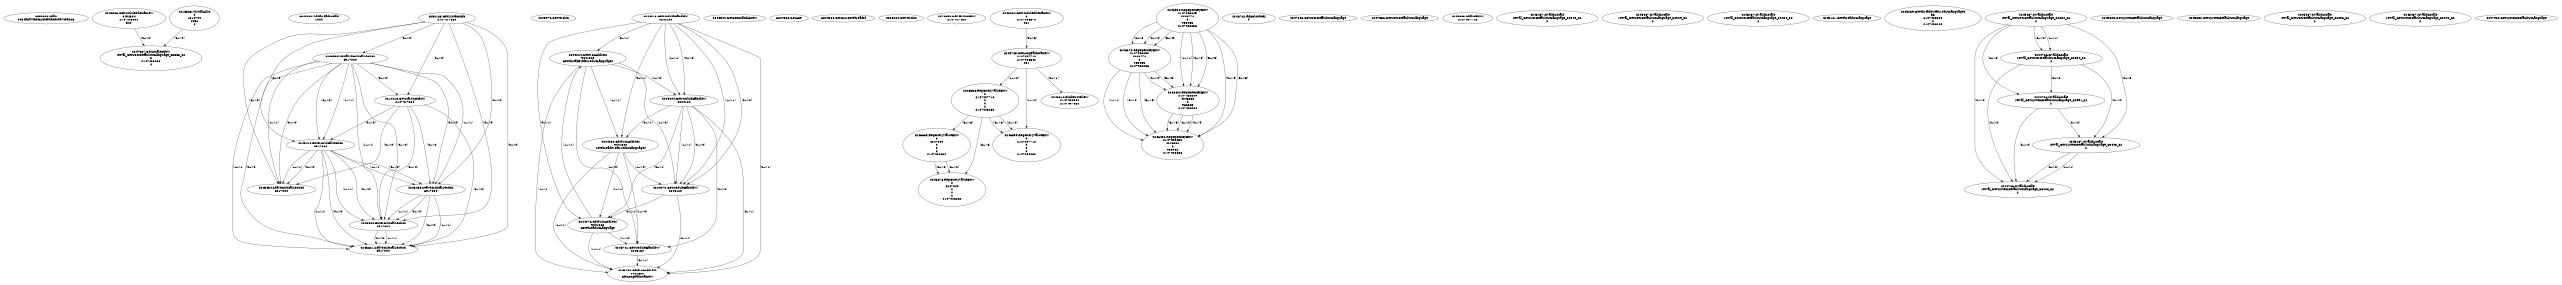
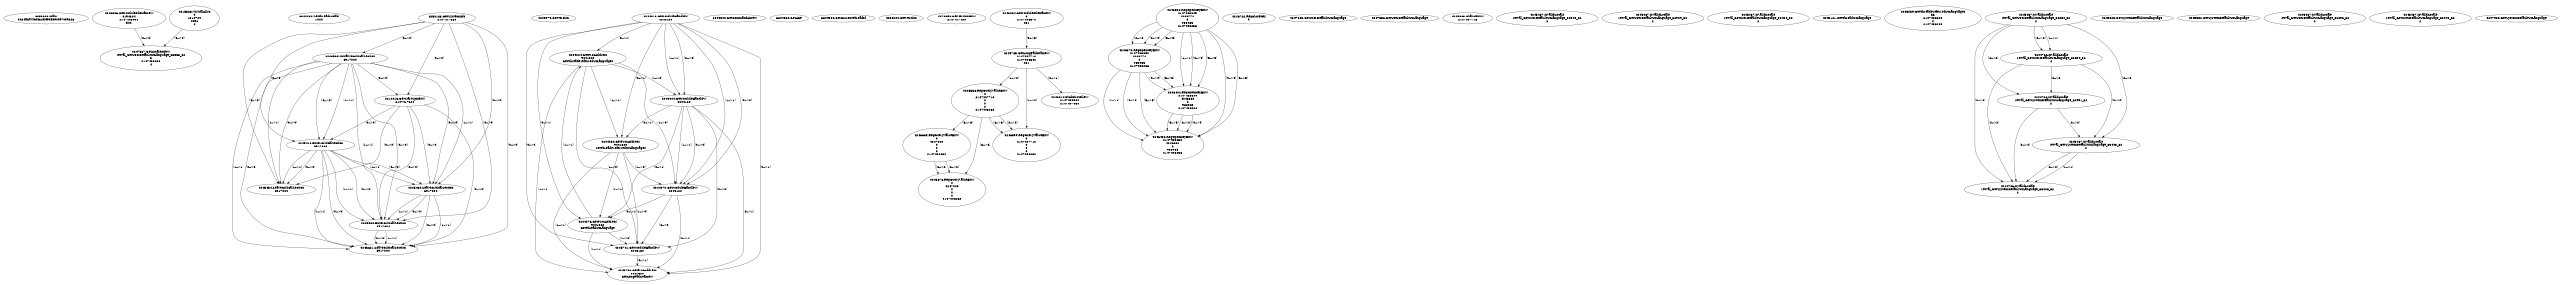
none -> (526, 116)
none -> (658, 219)
